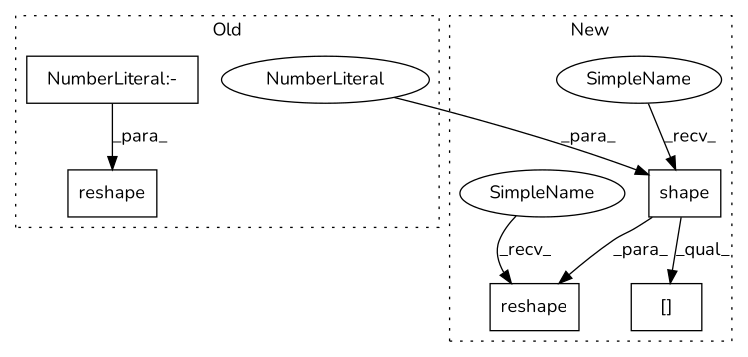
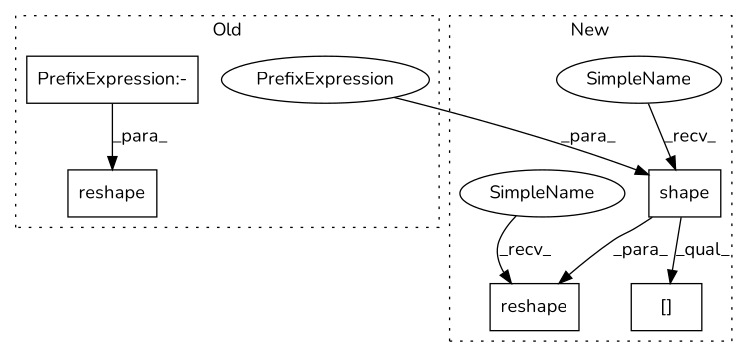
(112, 80) -> (112, 80)
(325, 80) -> (325, 80)
